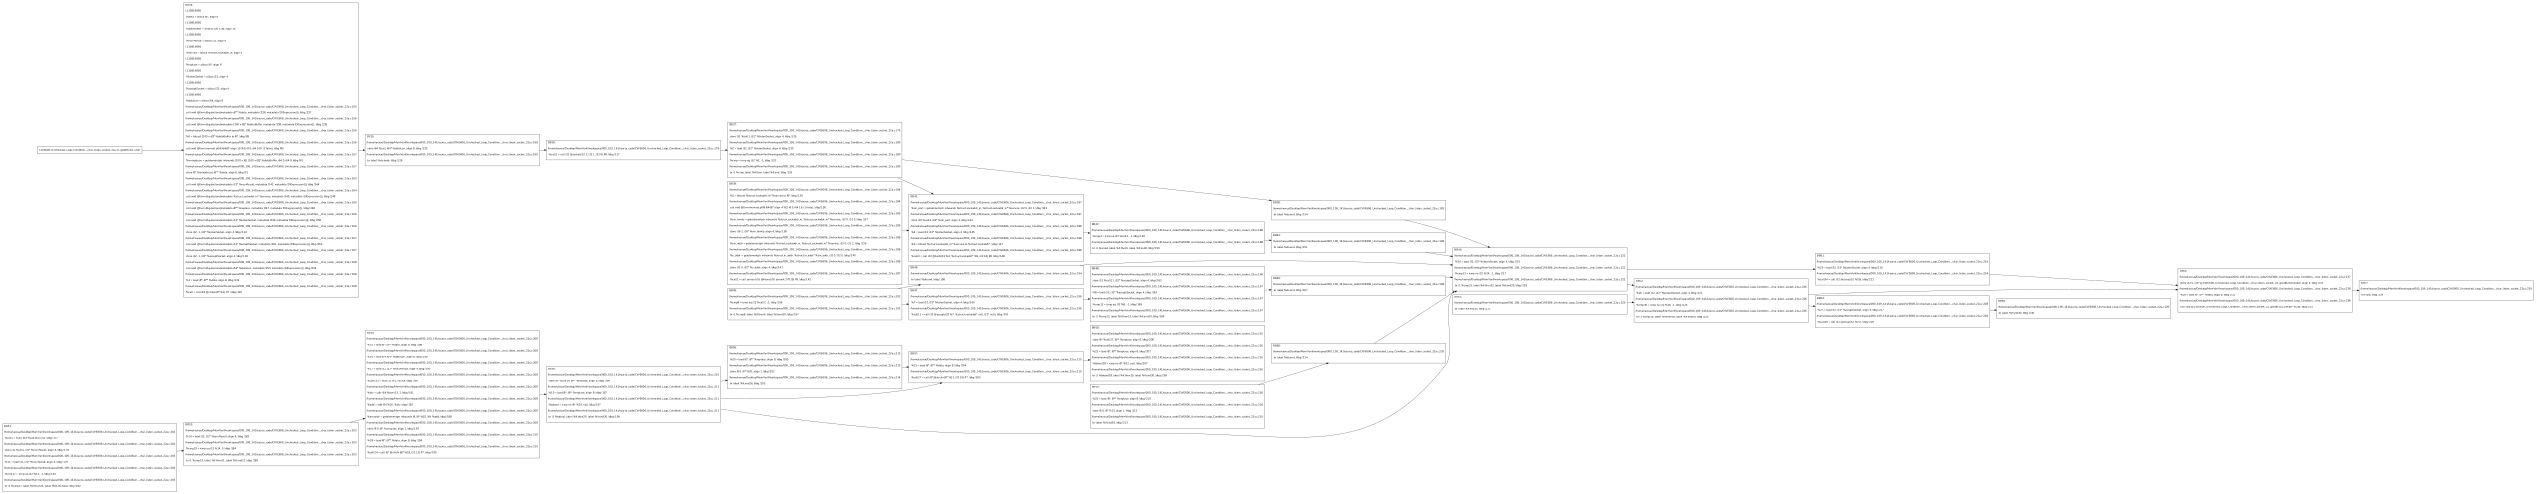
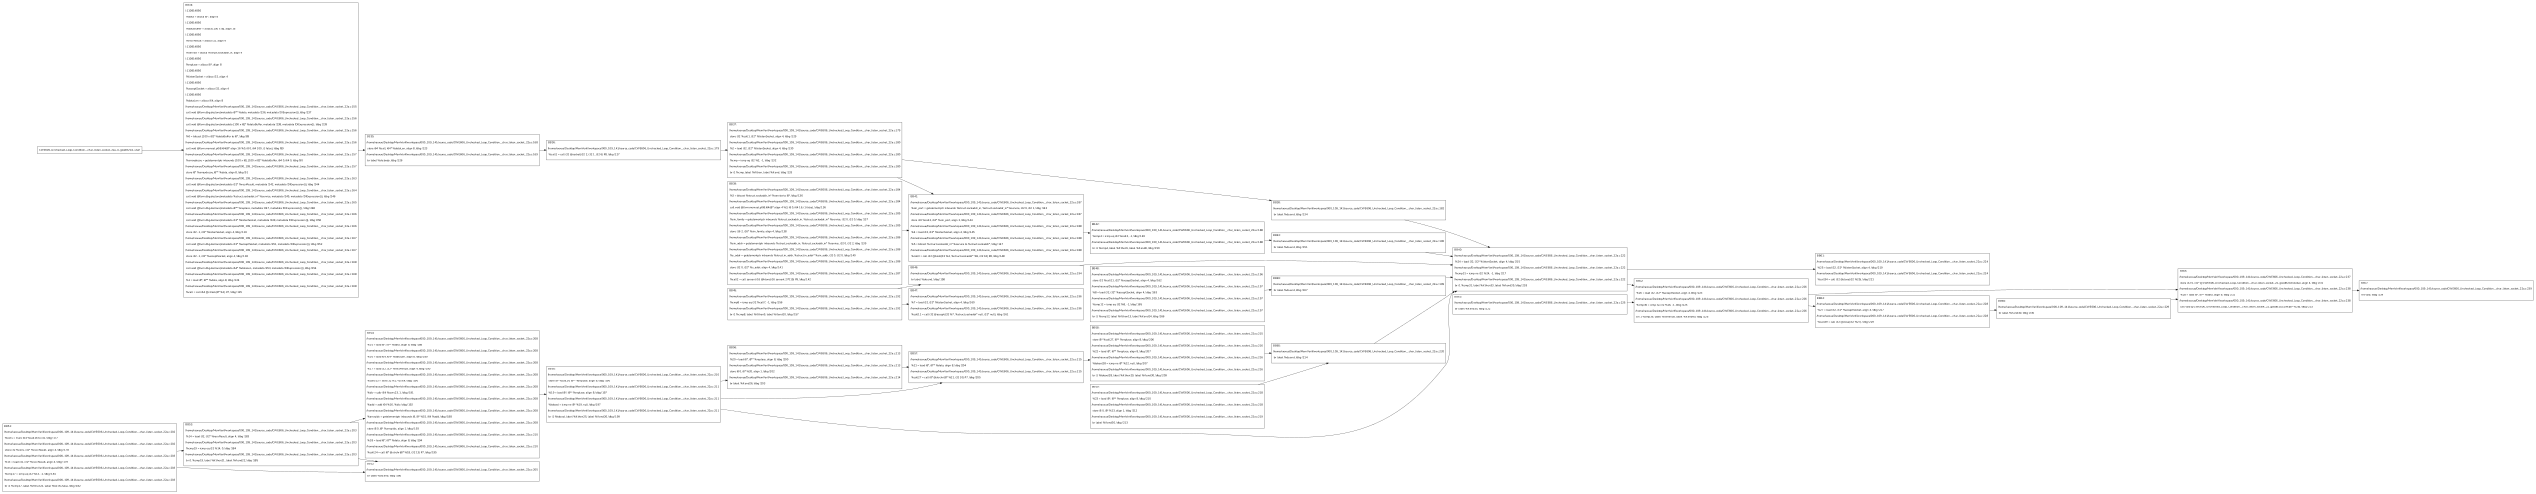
(2083, 280) -> (2173, 300)
(1086, 299) -> none
none -> (1267, 353)
none -> (452, 471)
